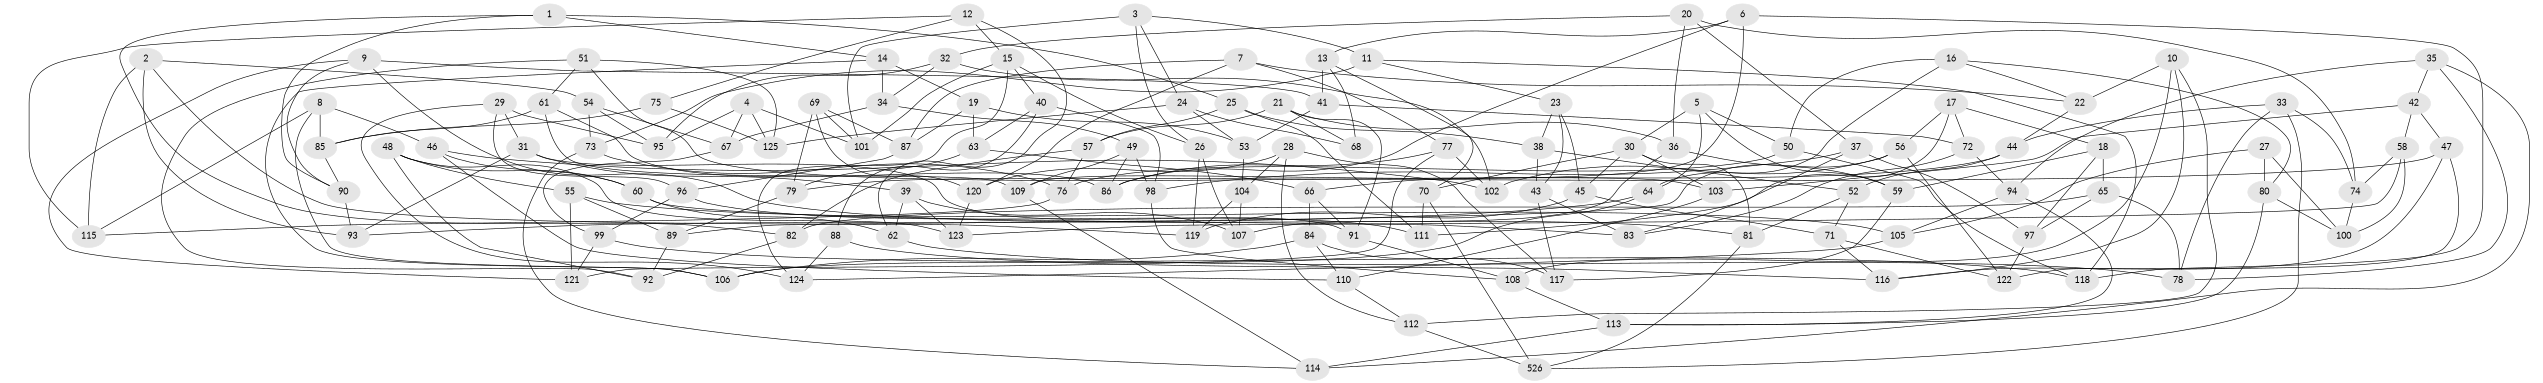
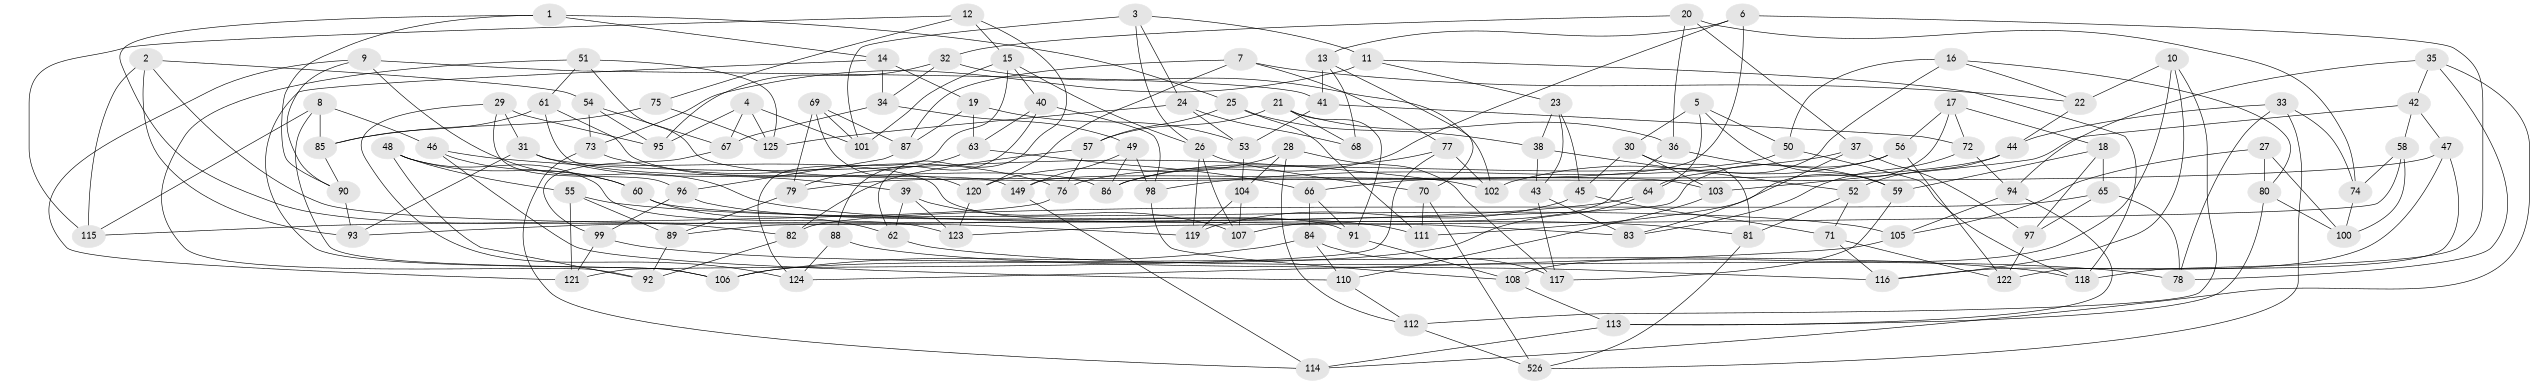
(1544, 166) -> (1309, 176)
(1018, 192) -> (1018, 192)
